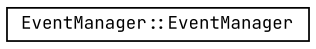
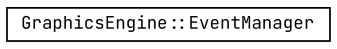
(158, 24) -> (168, 24)
